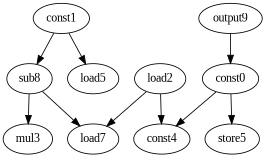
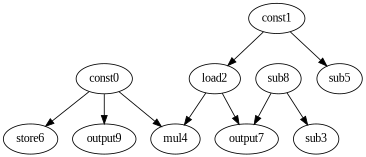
(231, 44) -> (104, 105)
(47, 45) -> (249, 46)
(93, 79) -> (340, 79)
(28, 139) -> (316, 139)
(93, 139) -> (247, 139)
(162, 139) -> (175, 139)
(232, 139) -> (31, 139)
